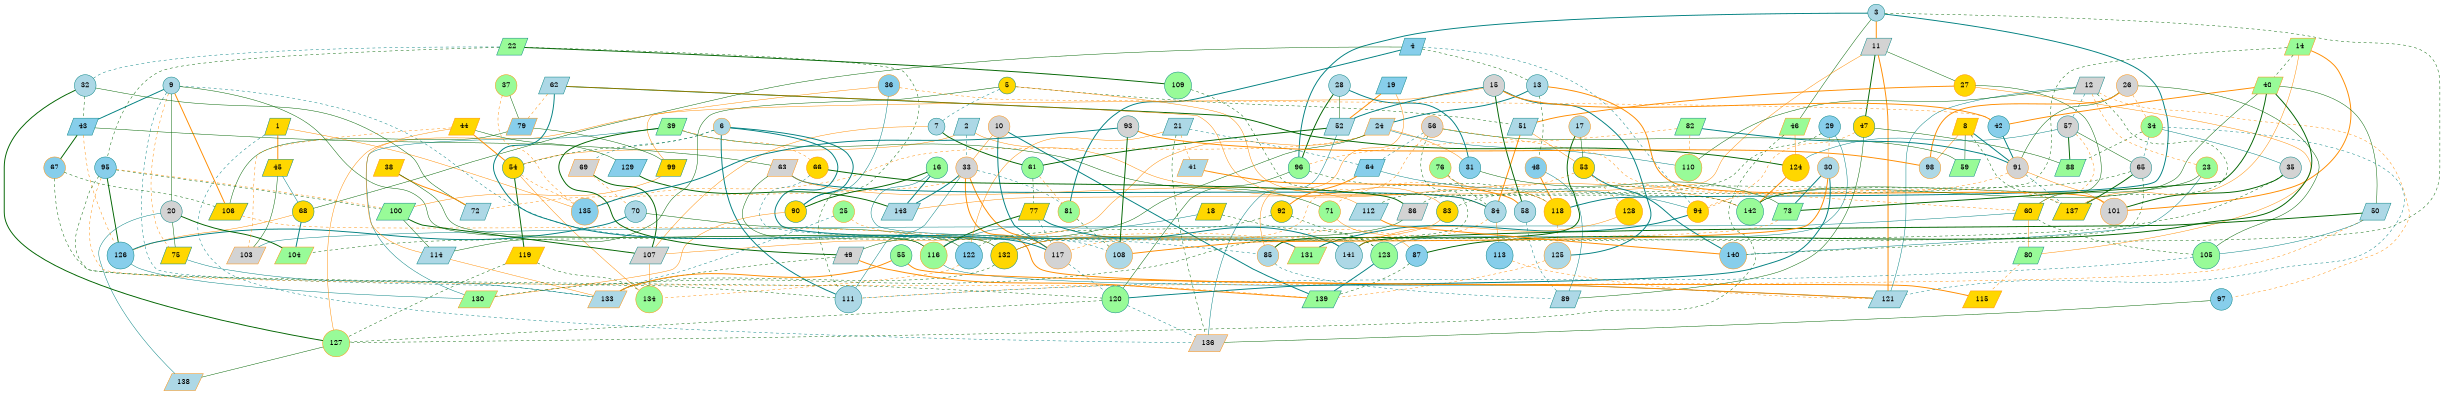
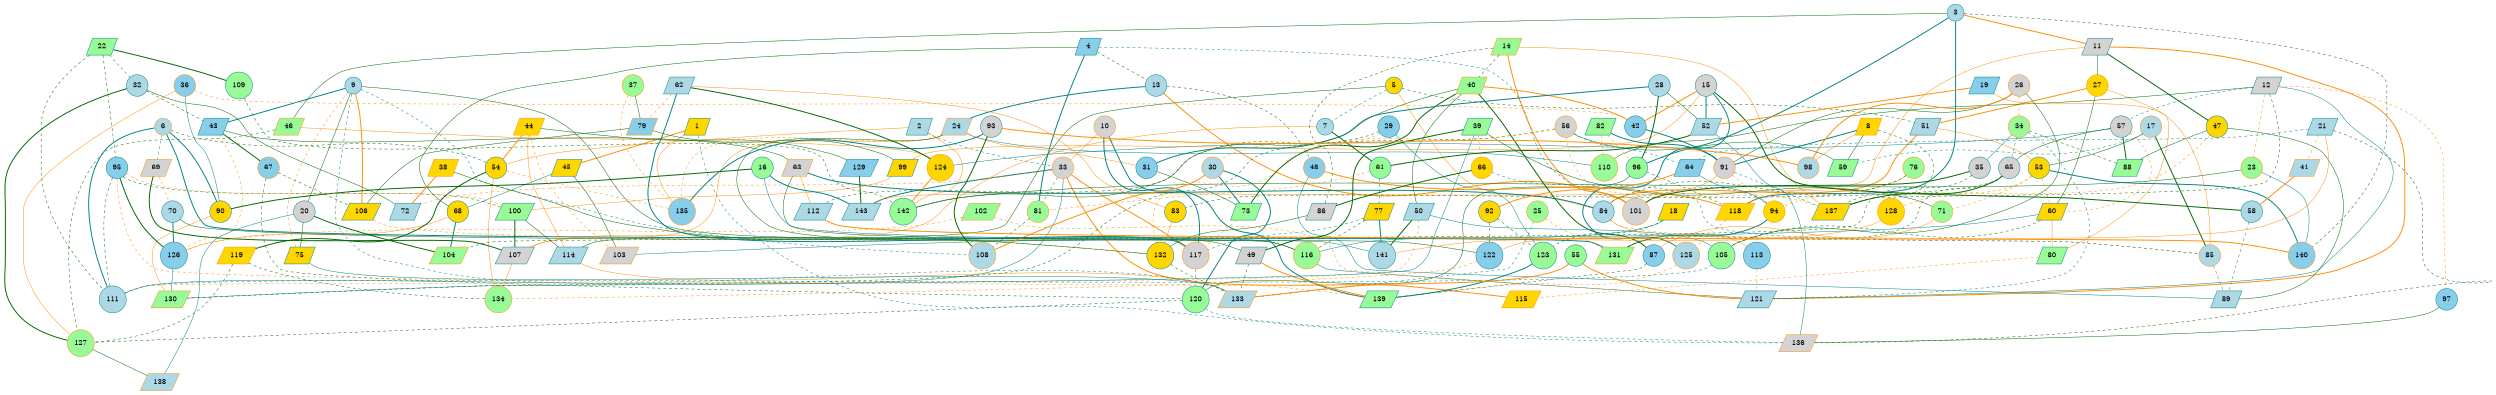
none -> (2001, 152)
none -> (981, 212)
(1558, 212) -> (1735, 212)
(977, 230) -> (1342, 234)
